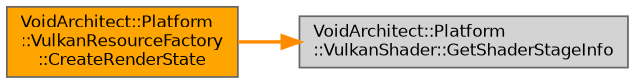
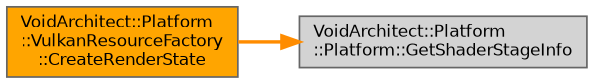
(464, 42) -> (443, 42)
